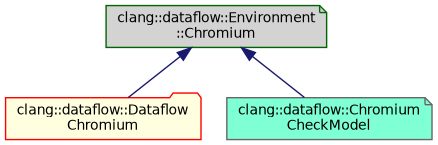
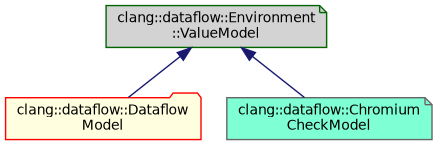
(216, 27) -> (216, 27)
(103, 119) -> (103, 119)
